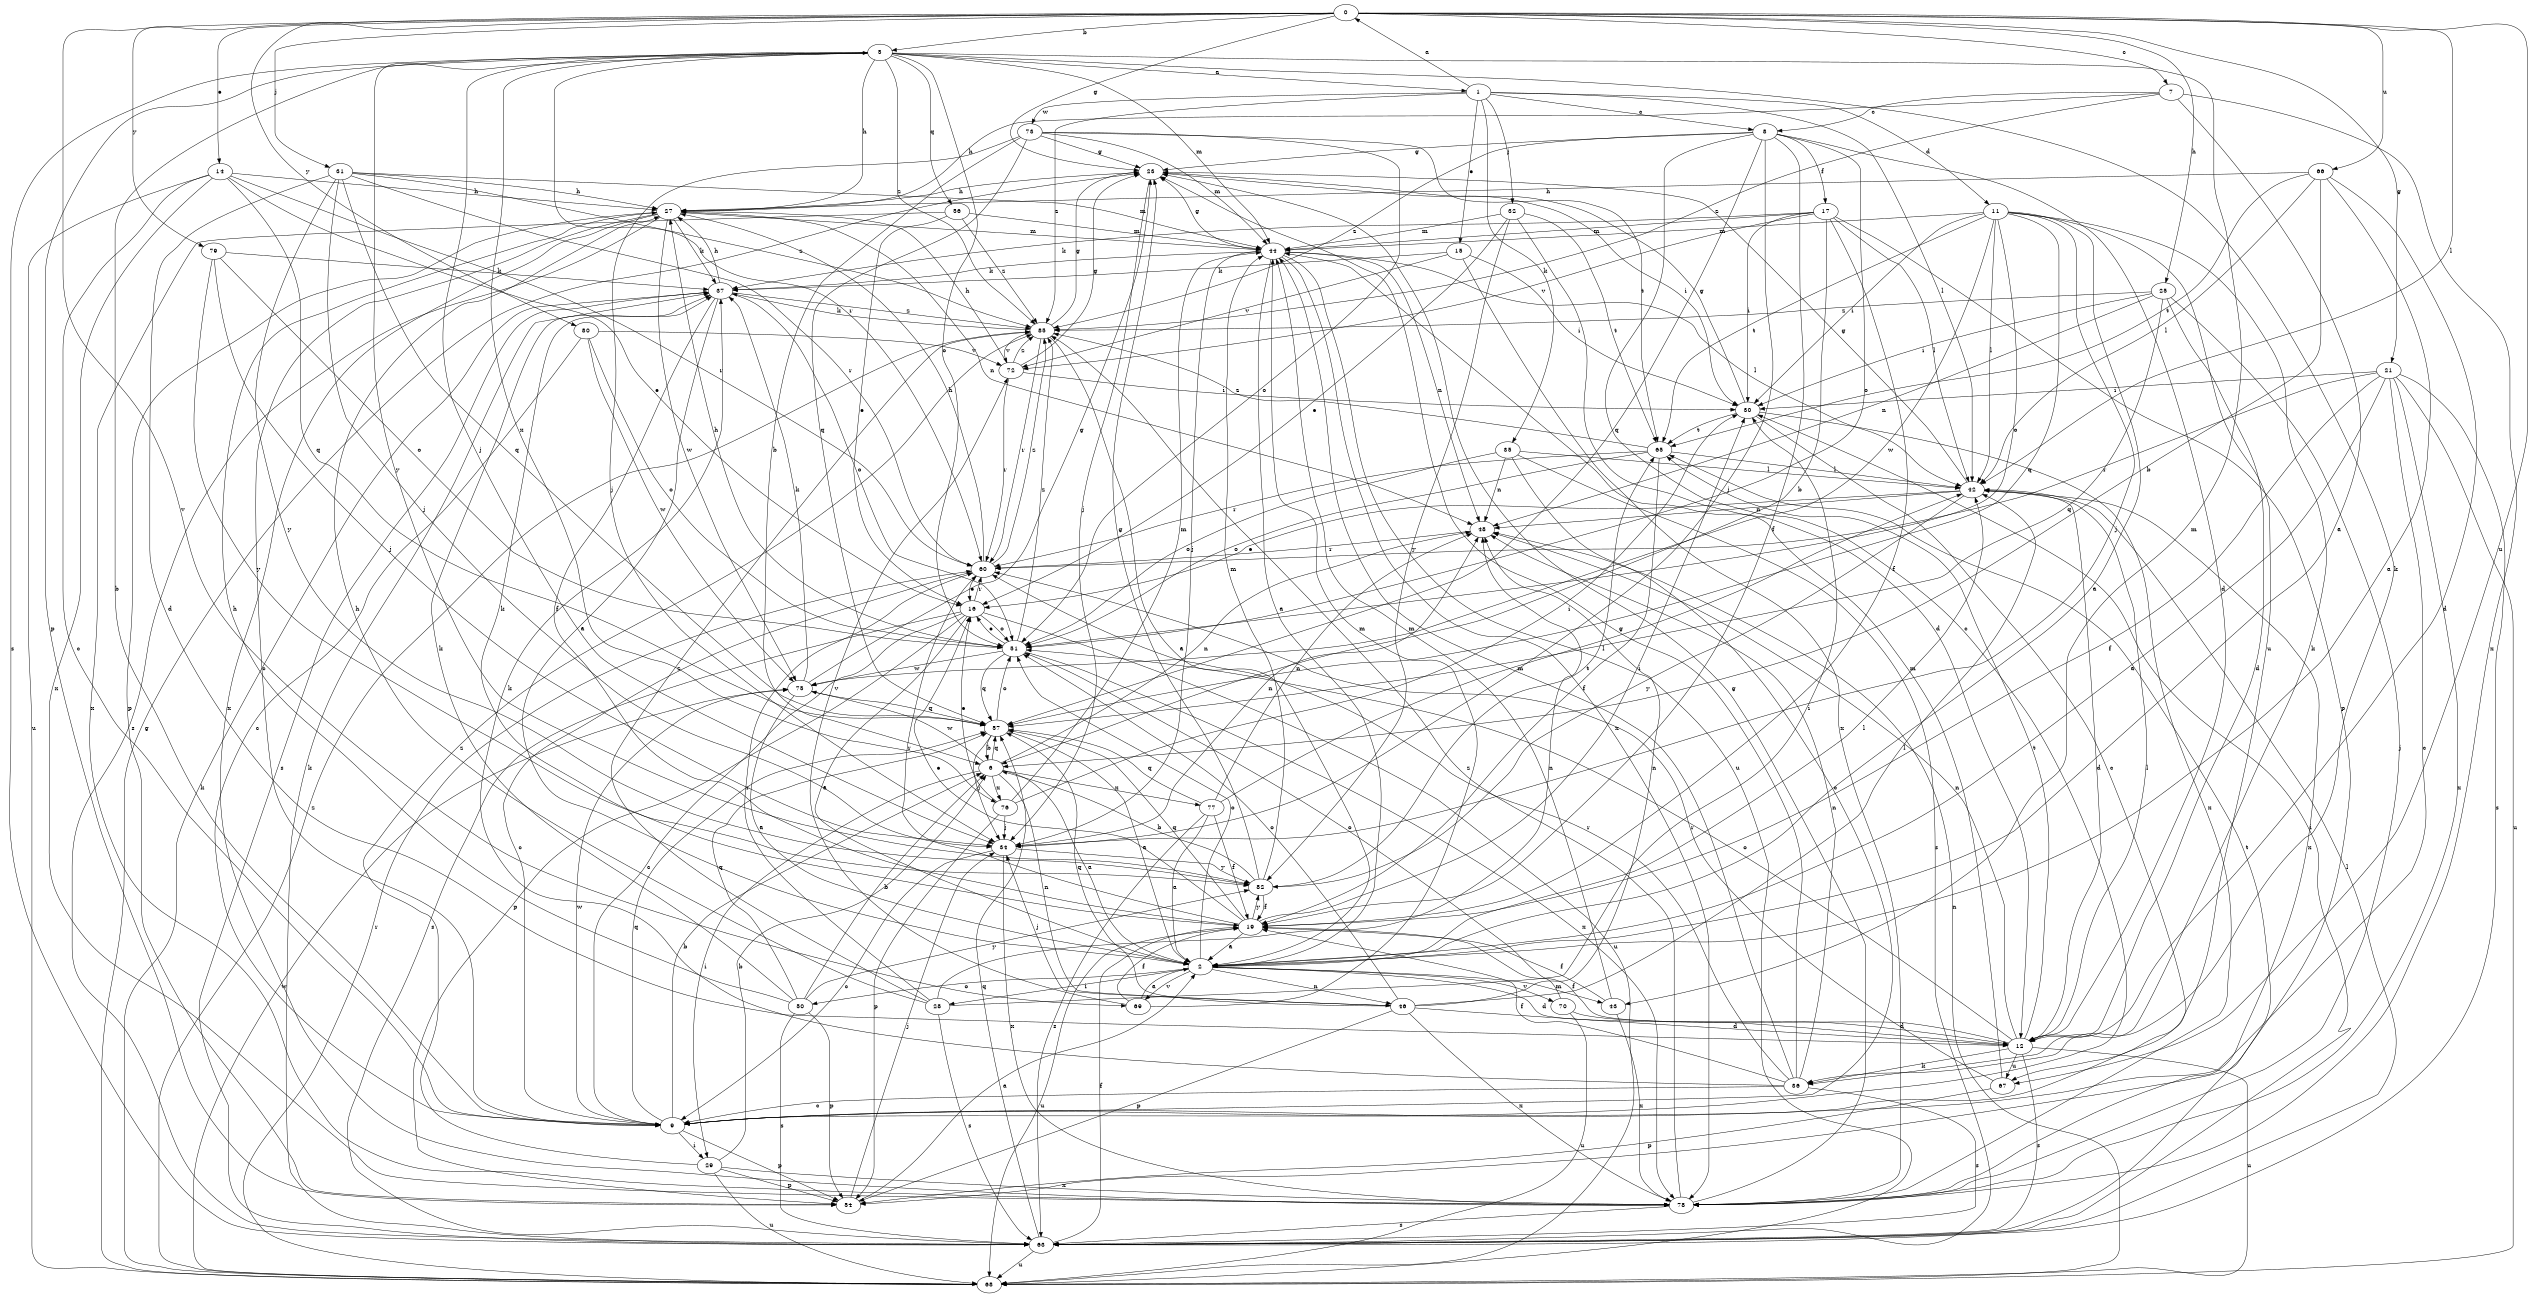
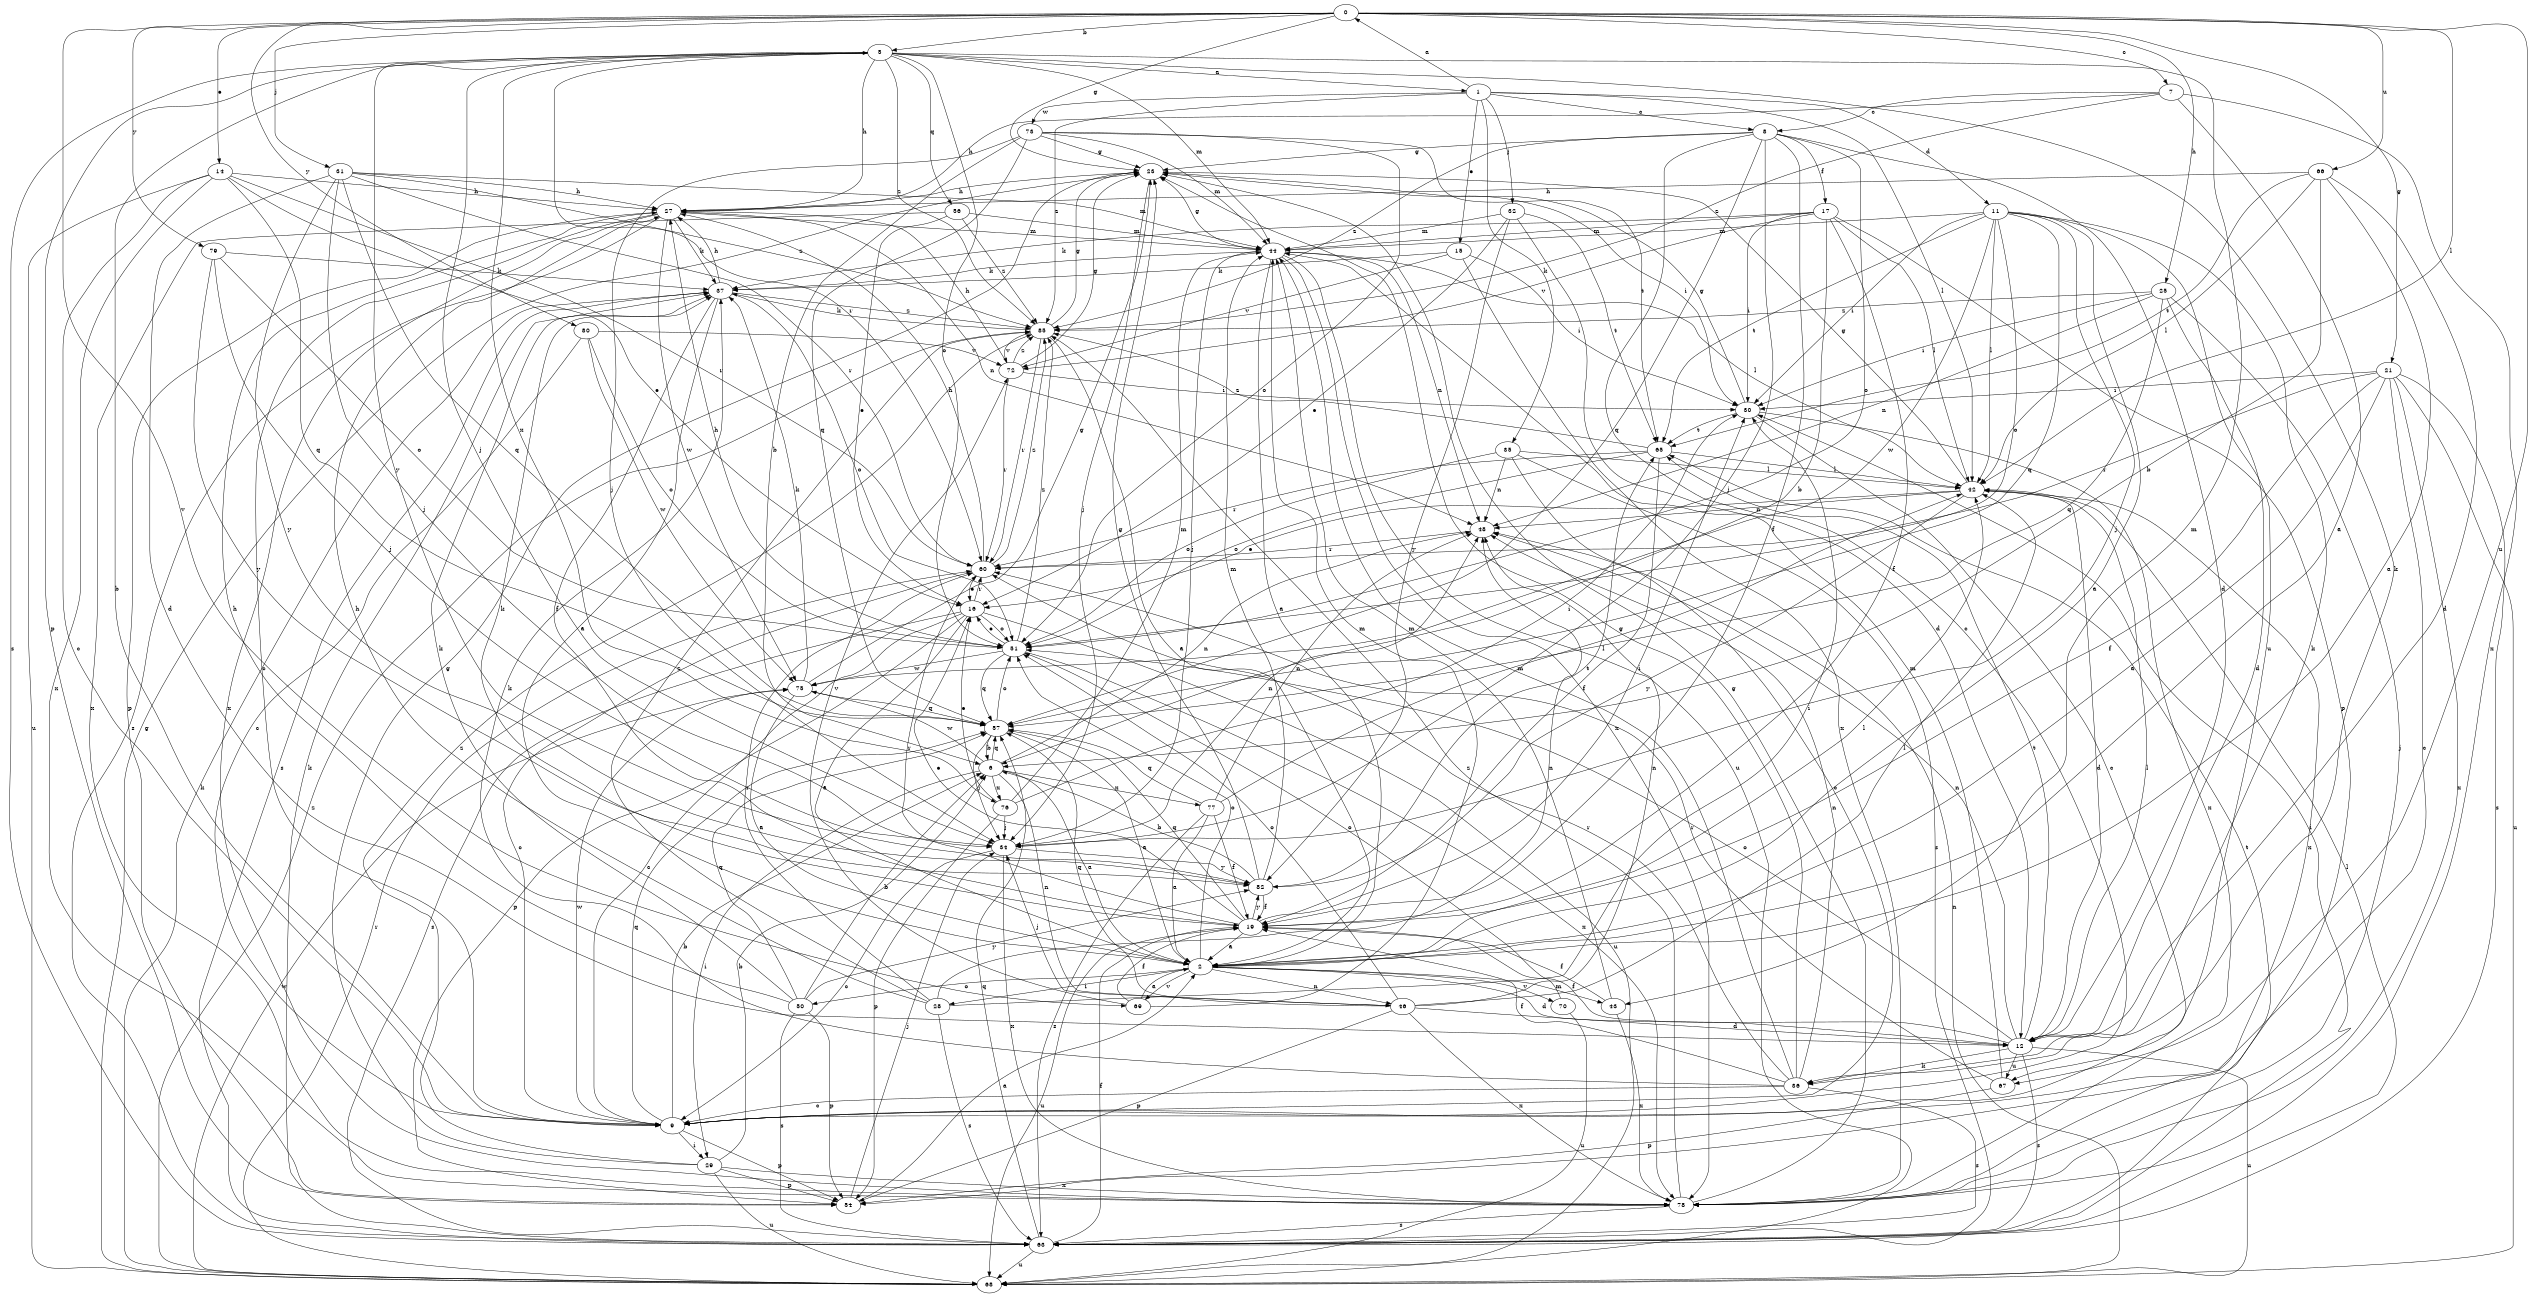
none -> (476, 632)
(1853, 1025) -> none
